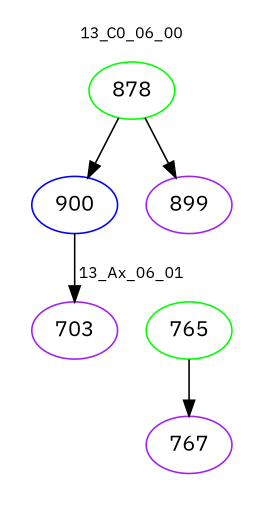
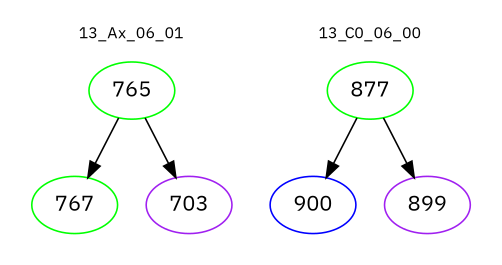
(132, 91) -> (370, 91)
(75, 269) -> (157, 141)
(189, 445) -> (75, 205)
